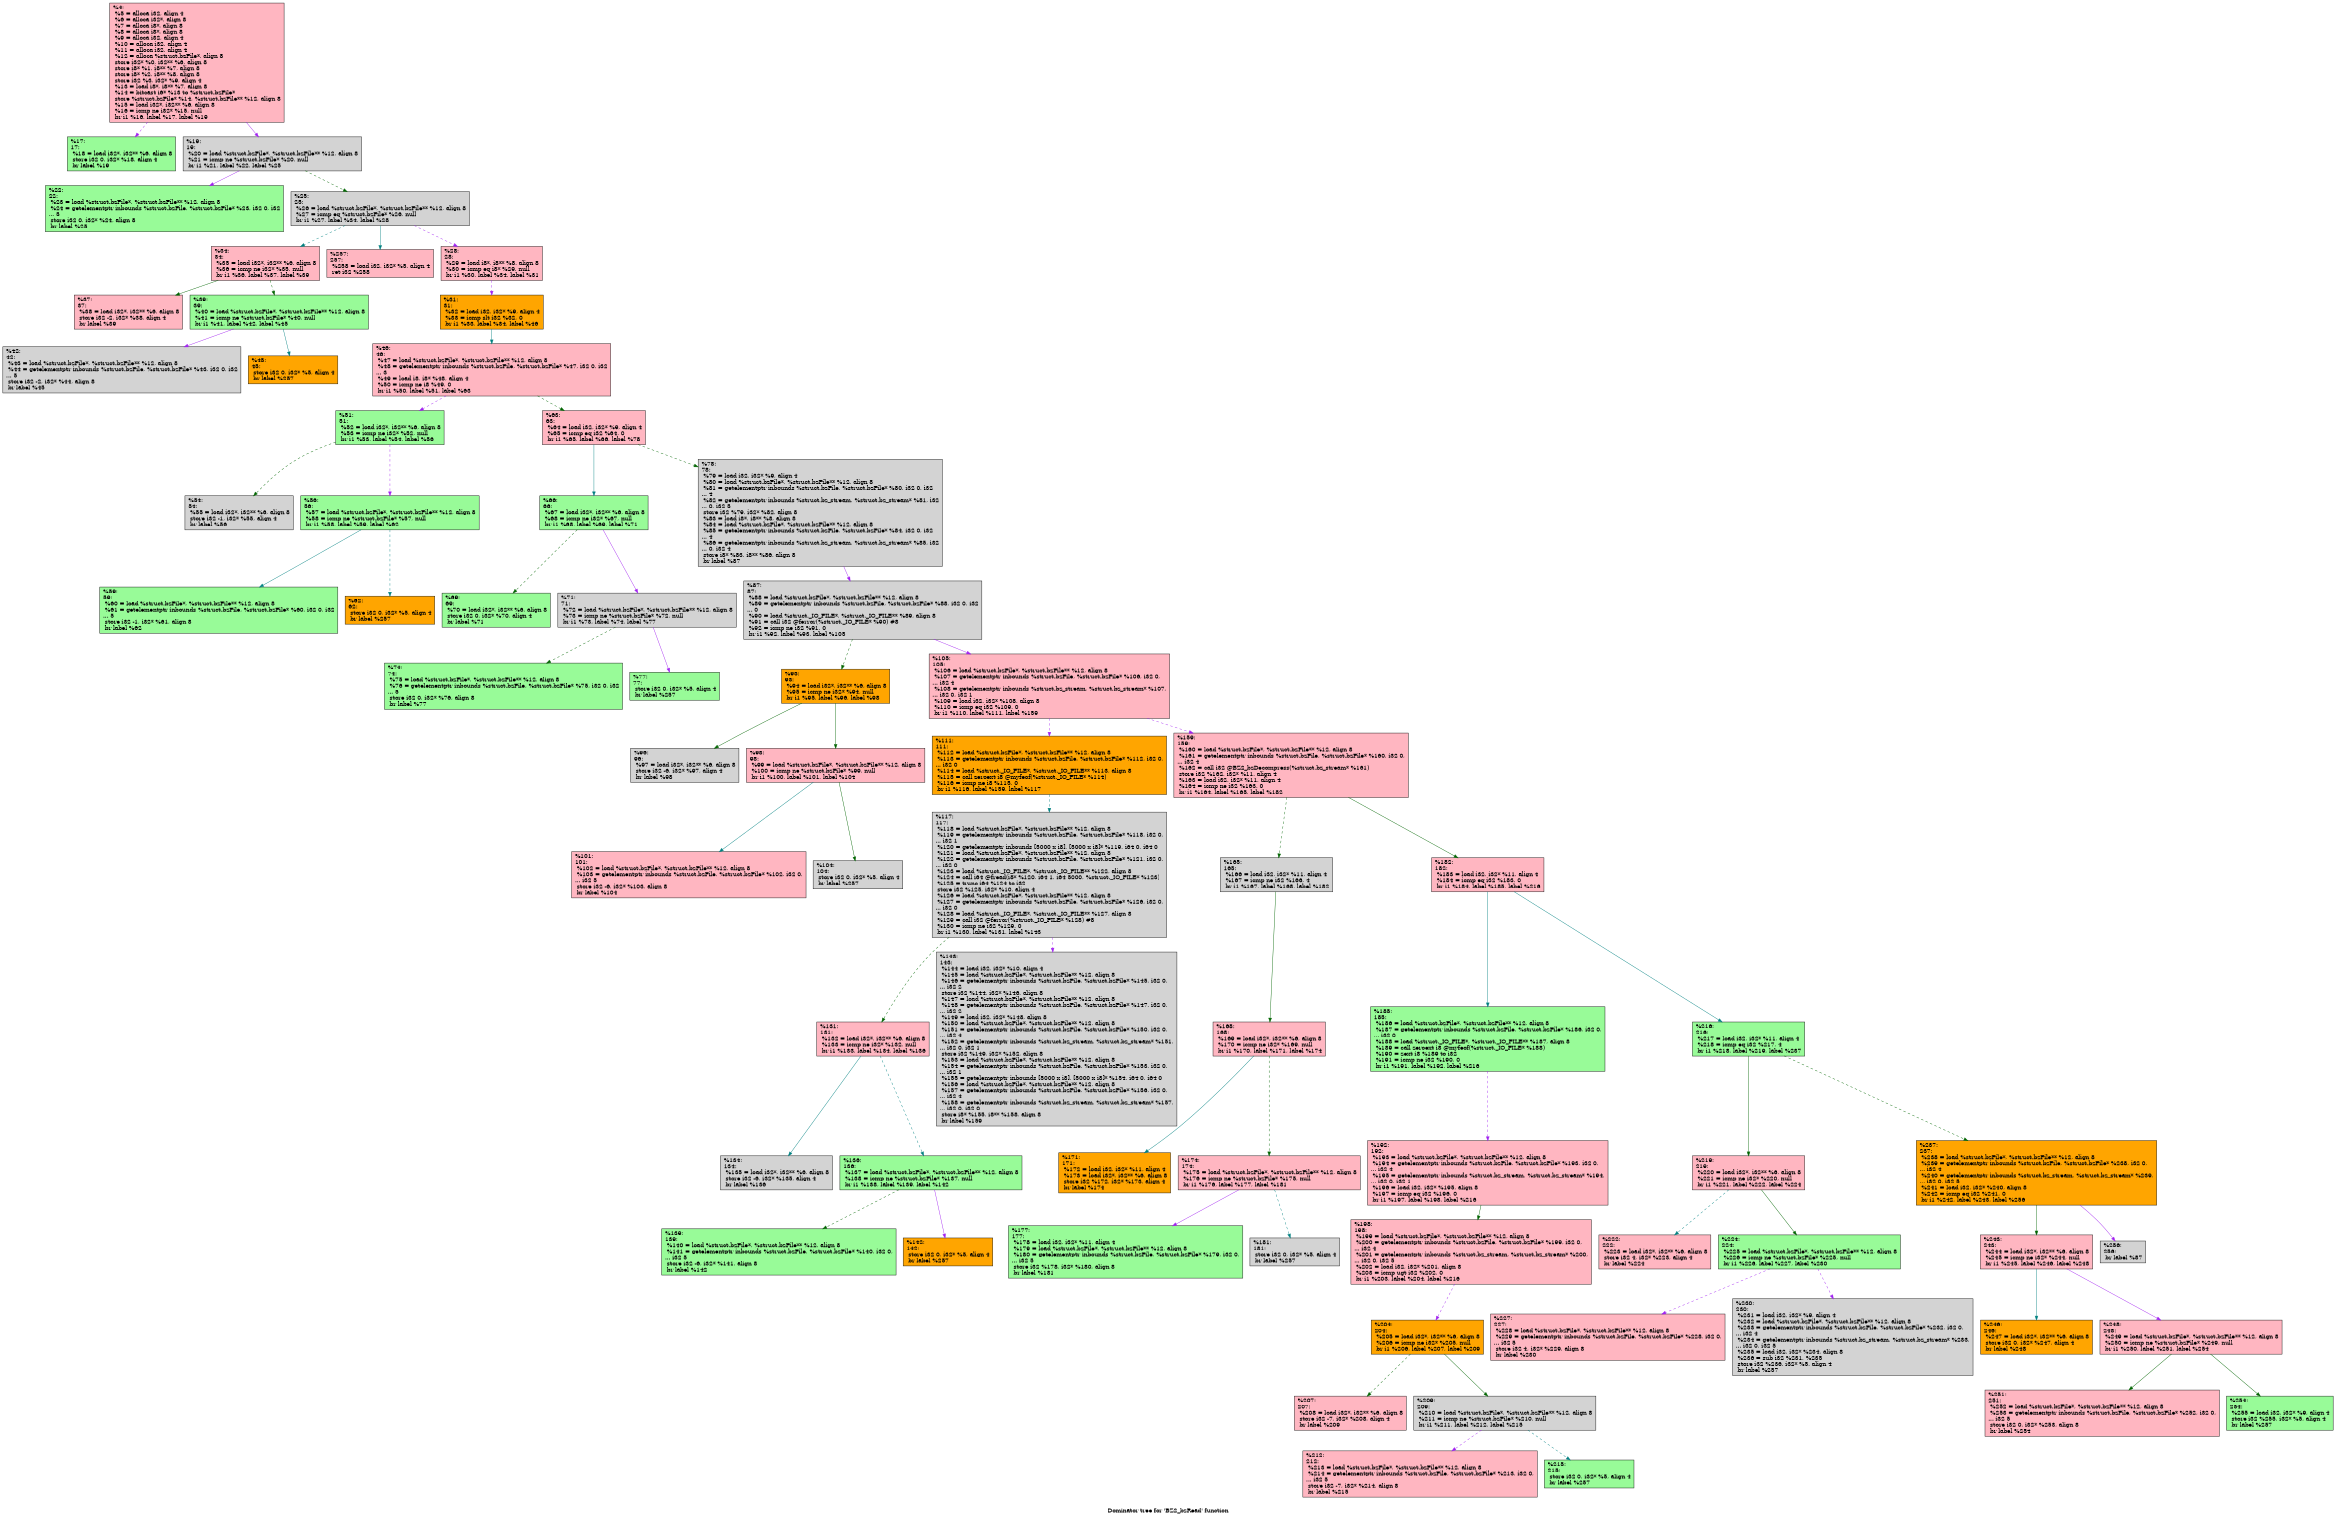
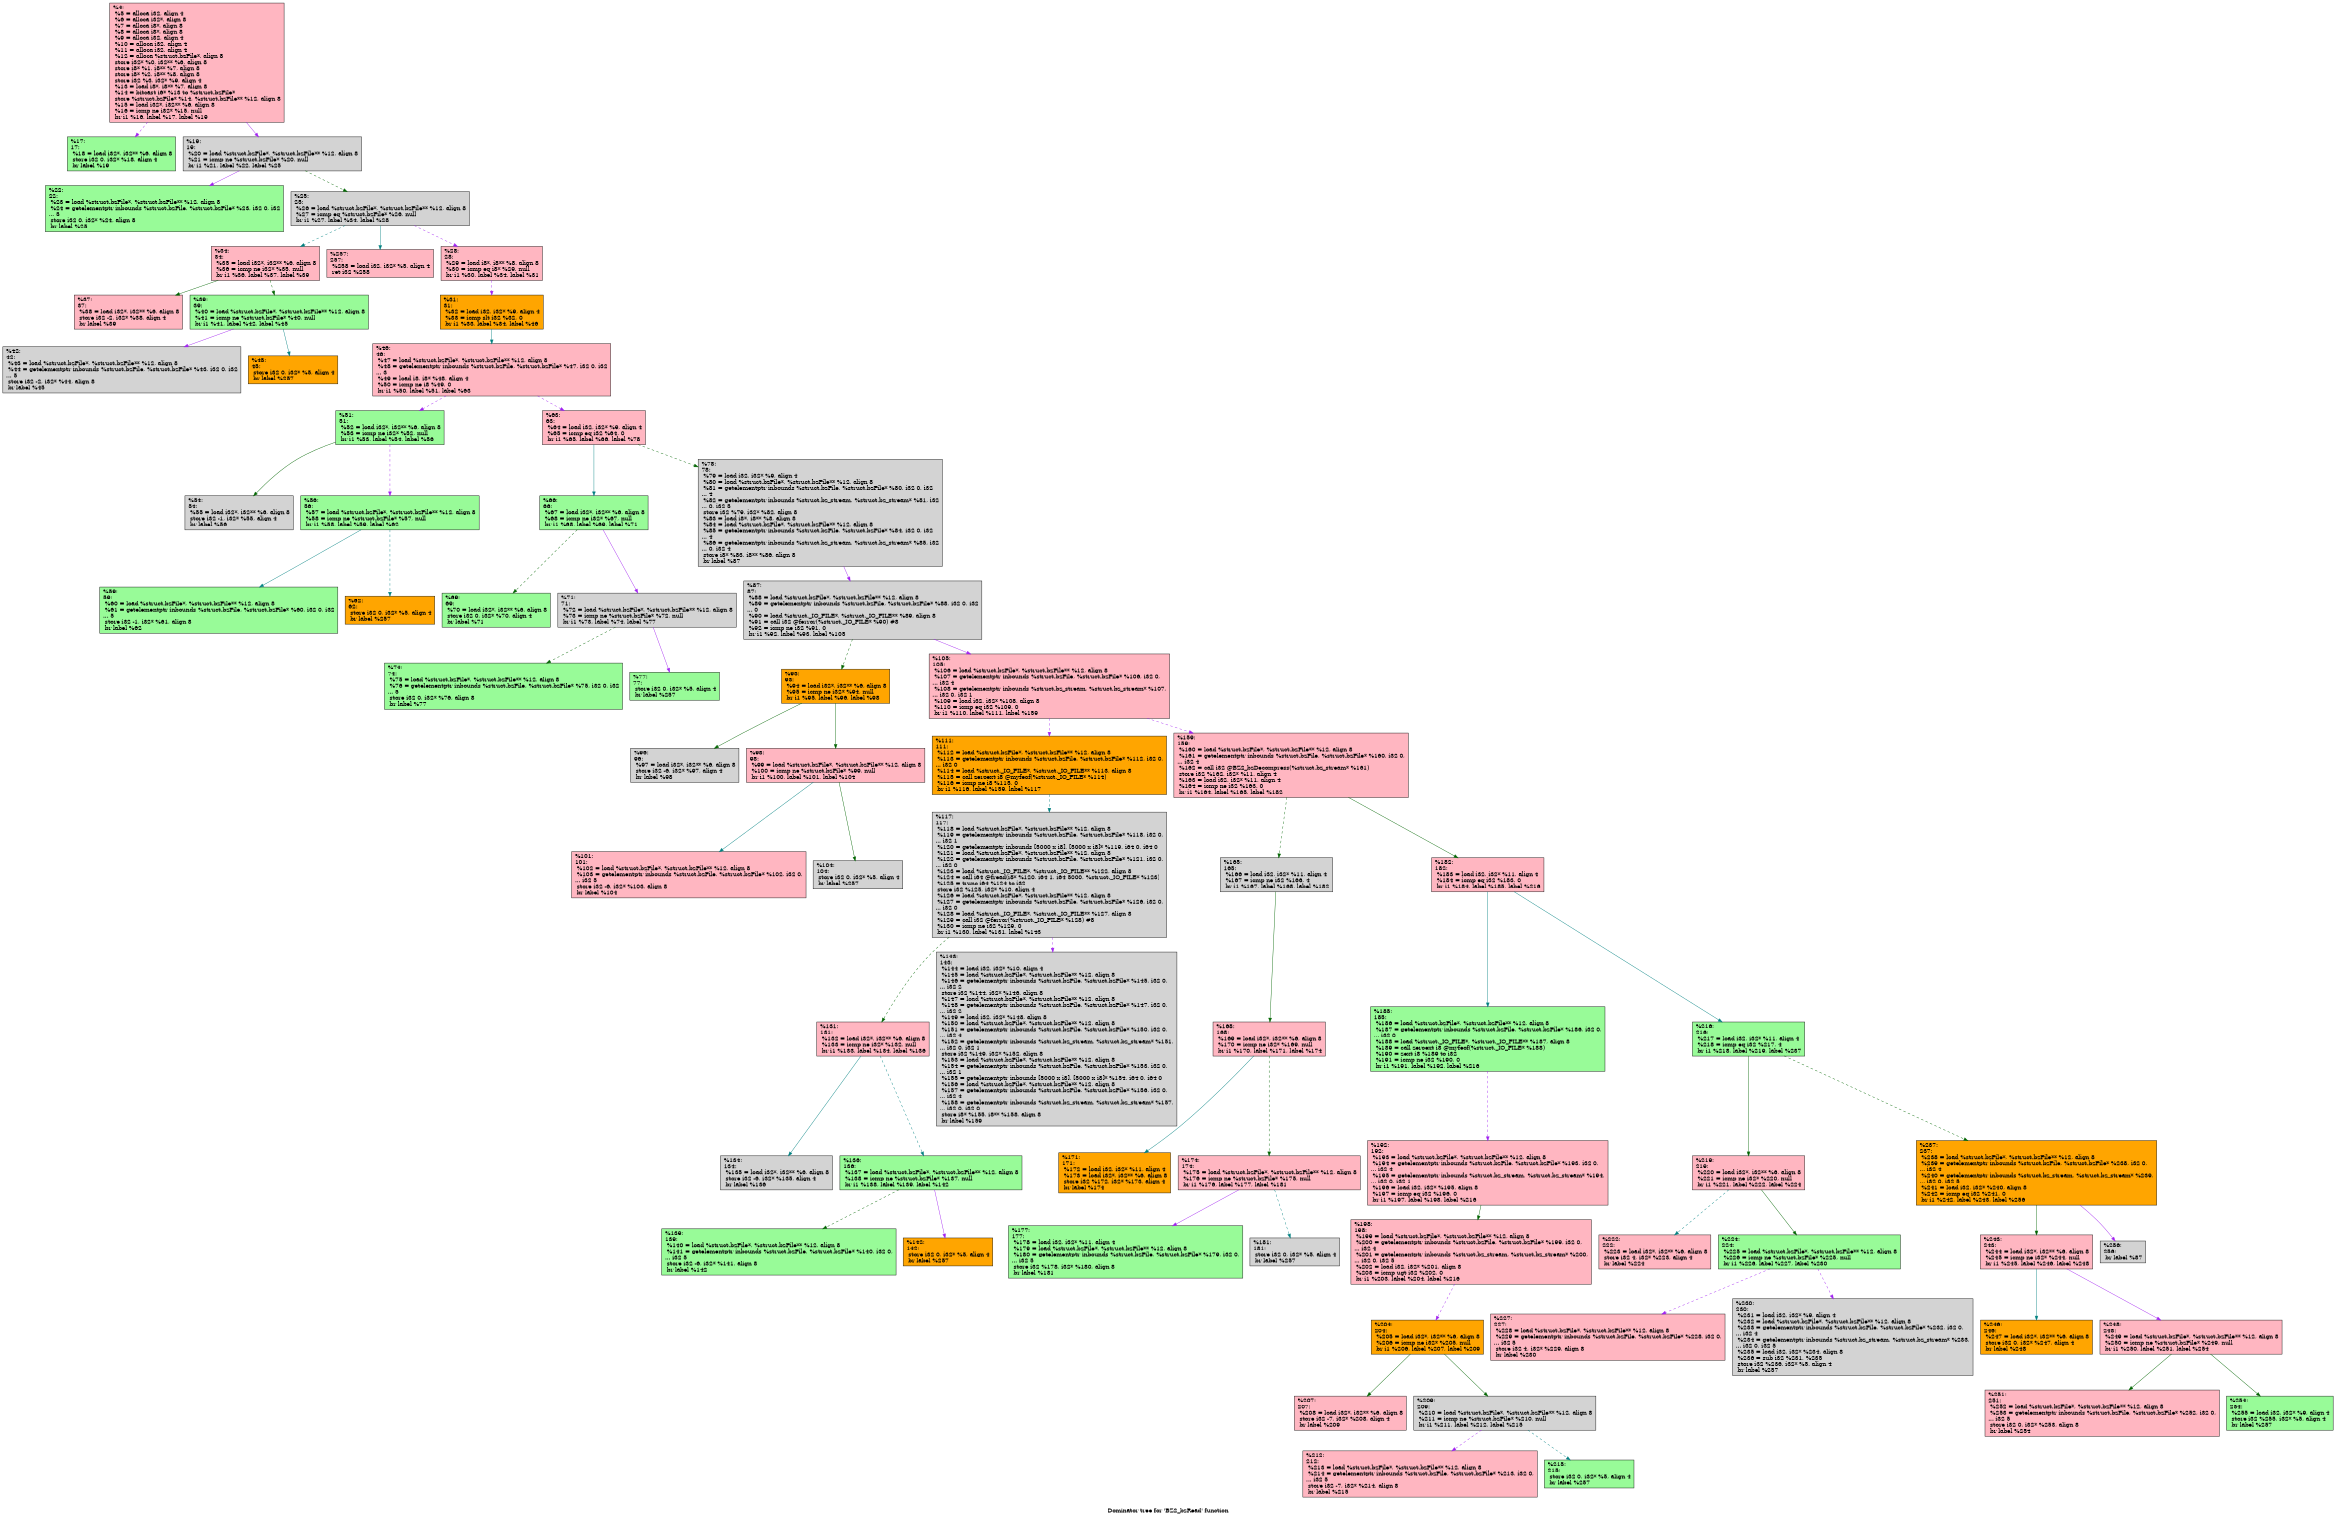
(549, 402) -> (549, 402)
(293, 462) -> (293, 462)
(1390, 1374) -> (1390, 1374)
